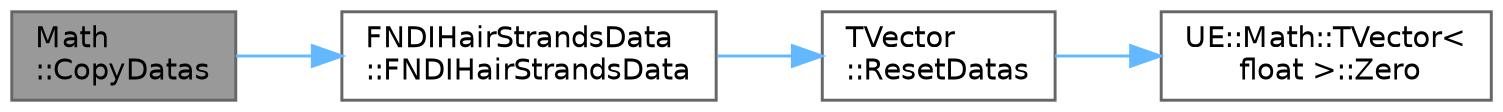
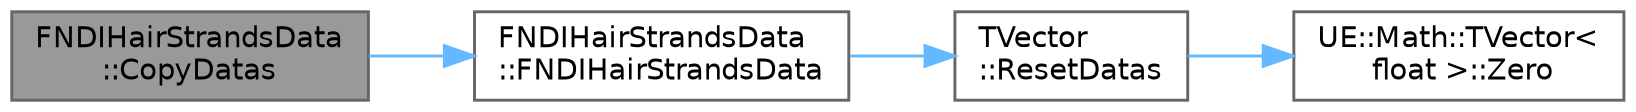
(124, 56) -> (190, 56)
